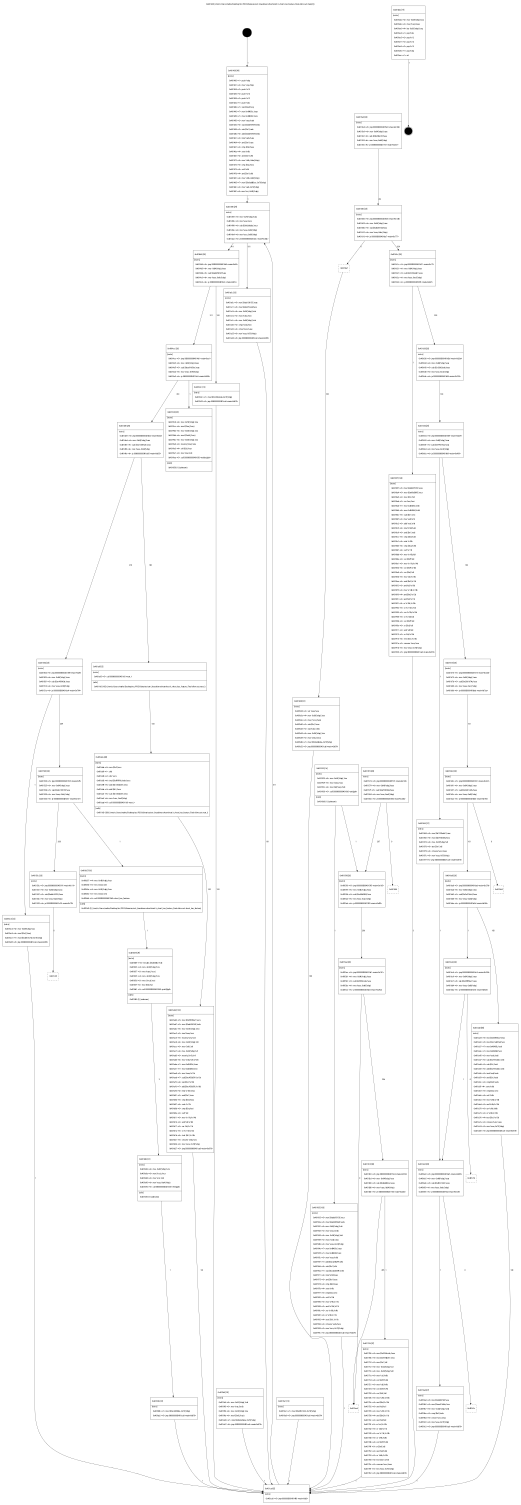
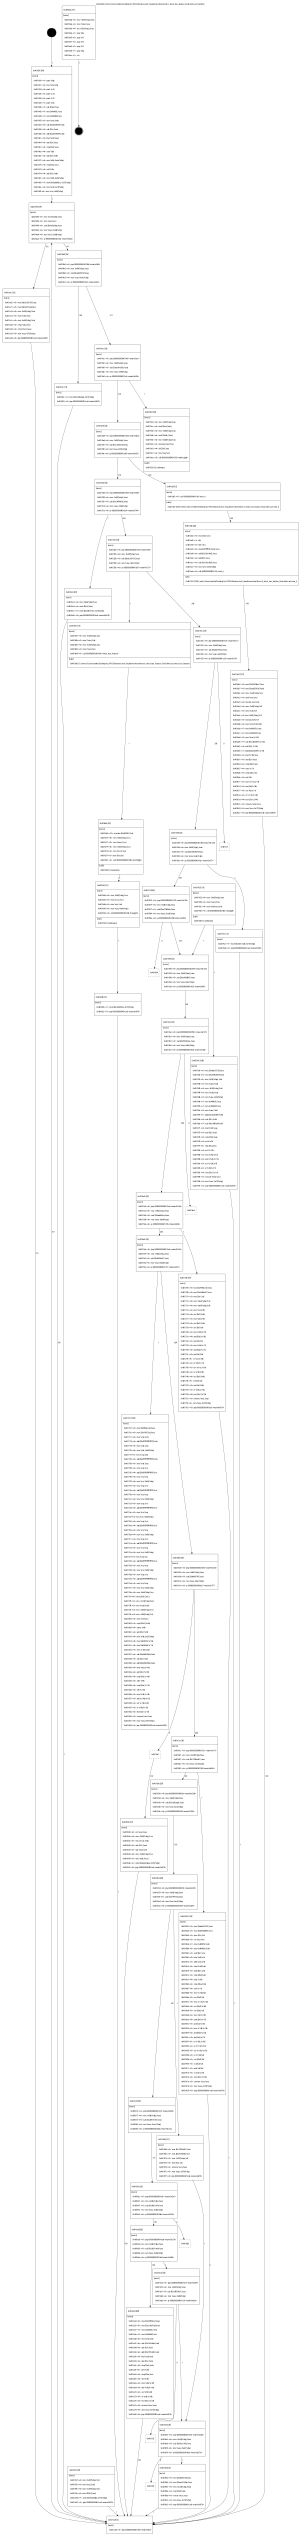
none -> (193, 847)
(372, 1301) -> (160, 1231)
none -> (145, 1572)
